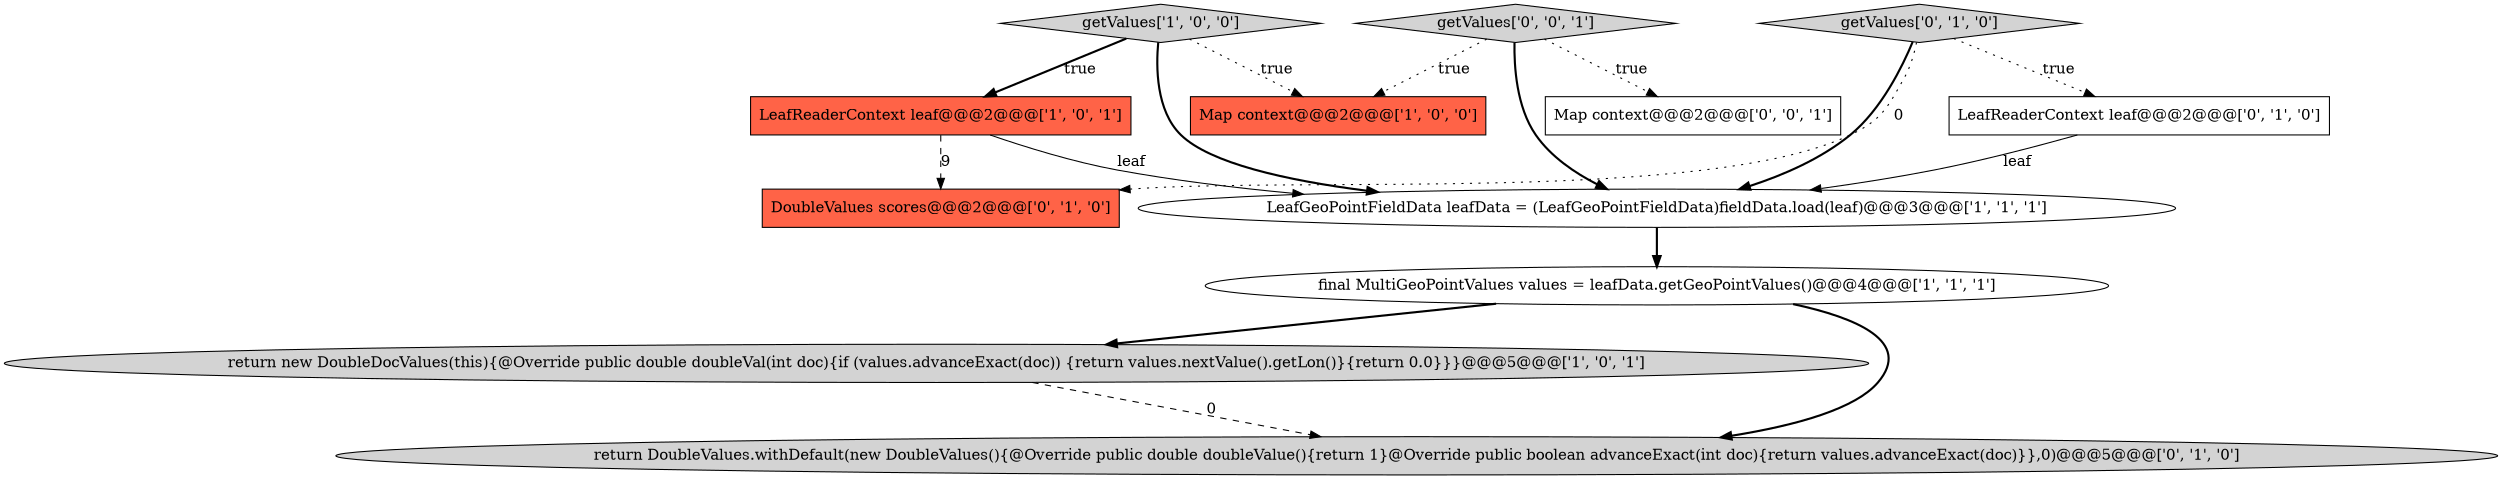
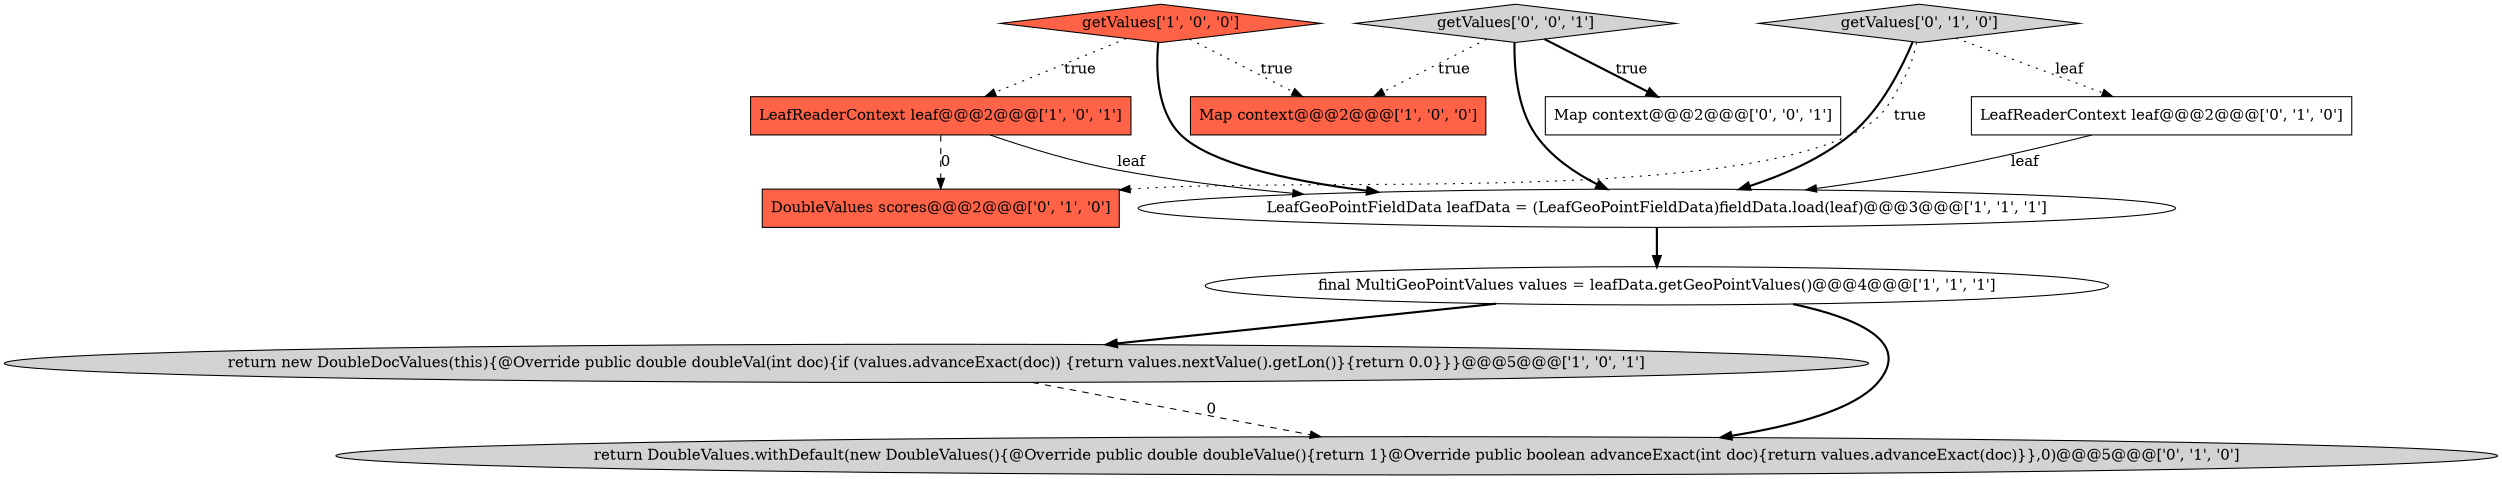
(1161, 23) -> (1161, 23)
(1061, 65) -> (1061, 65)
(1596, 65) -> (1596, 65)
(2059, 70) -> (2070, 70)
(1899, 116) -> (1910, 116)
(946, 162) -> (946, 162)
